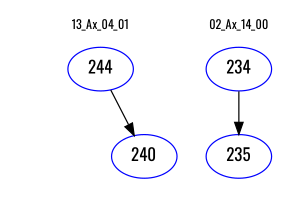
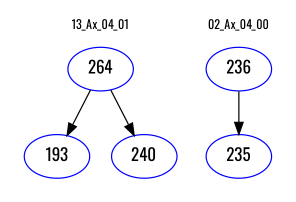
(239, 26) -> (239, 26)
(101, 69) -> (101, 69)
(239, 69) -> (239, 69)
none -> (57, 156)
